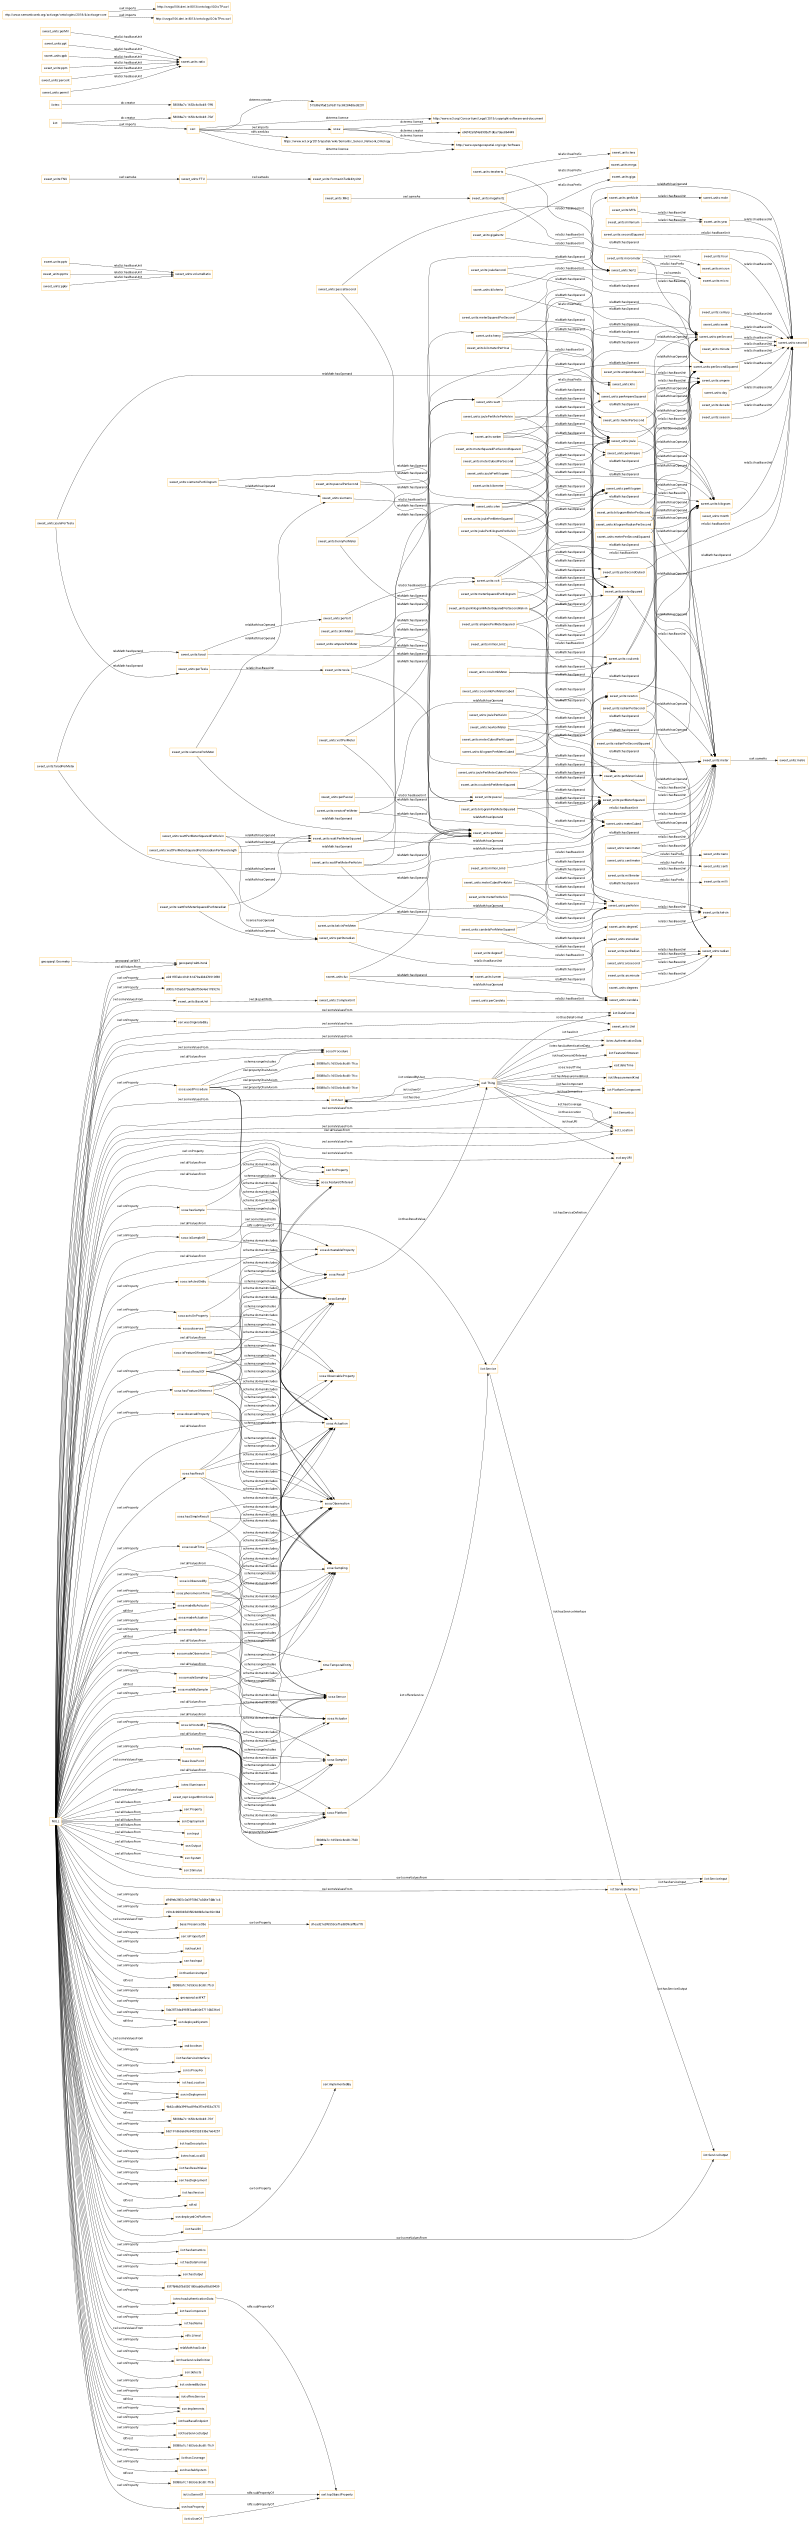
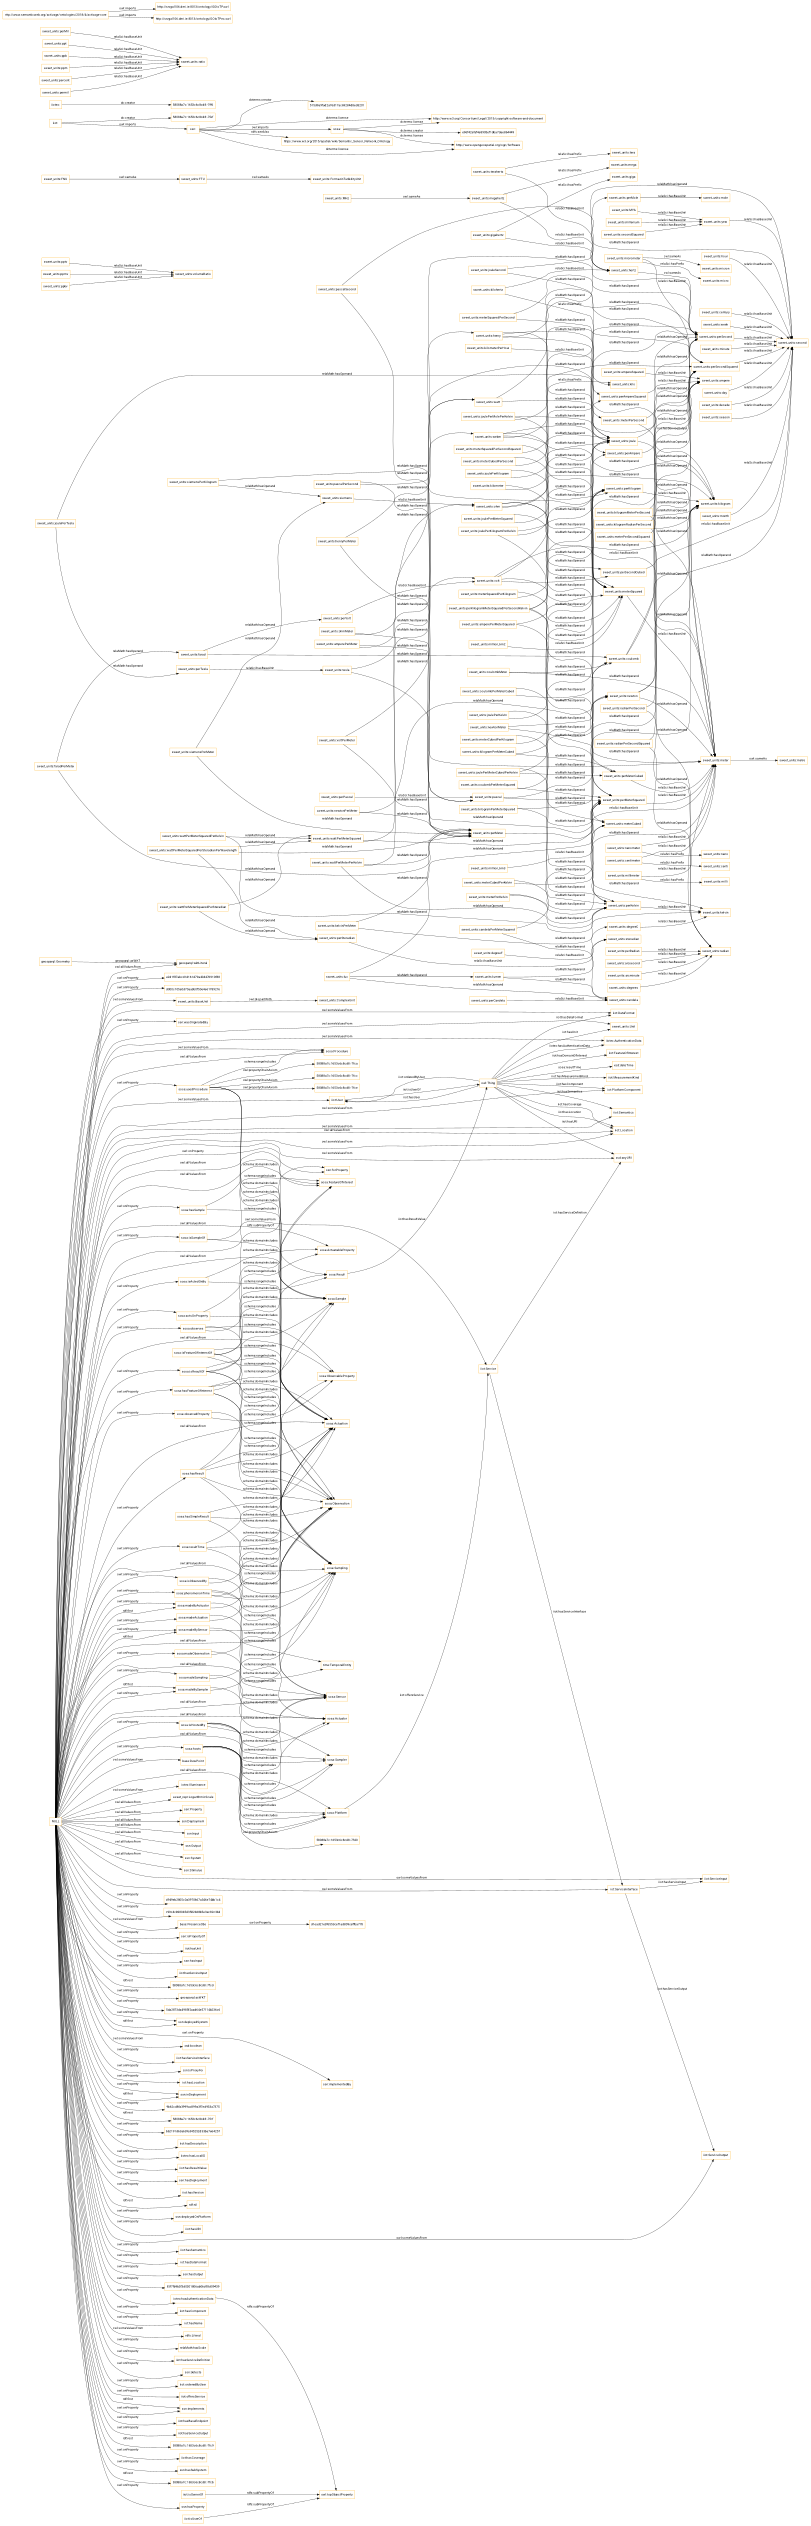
(758, 239) -> (673, 229)
(692, 812) -> none
(260, 920) -> (260, 920)
(286, 2179) -> (118, 2030)
